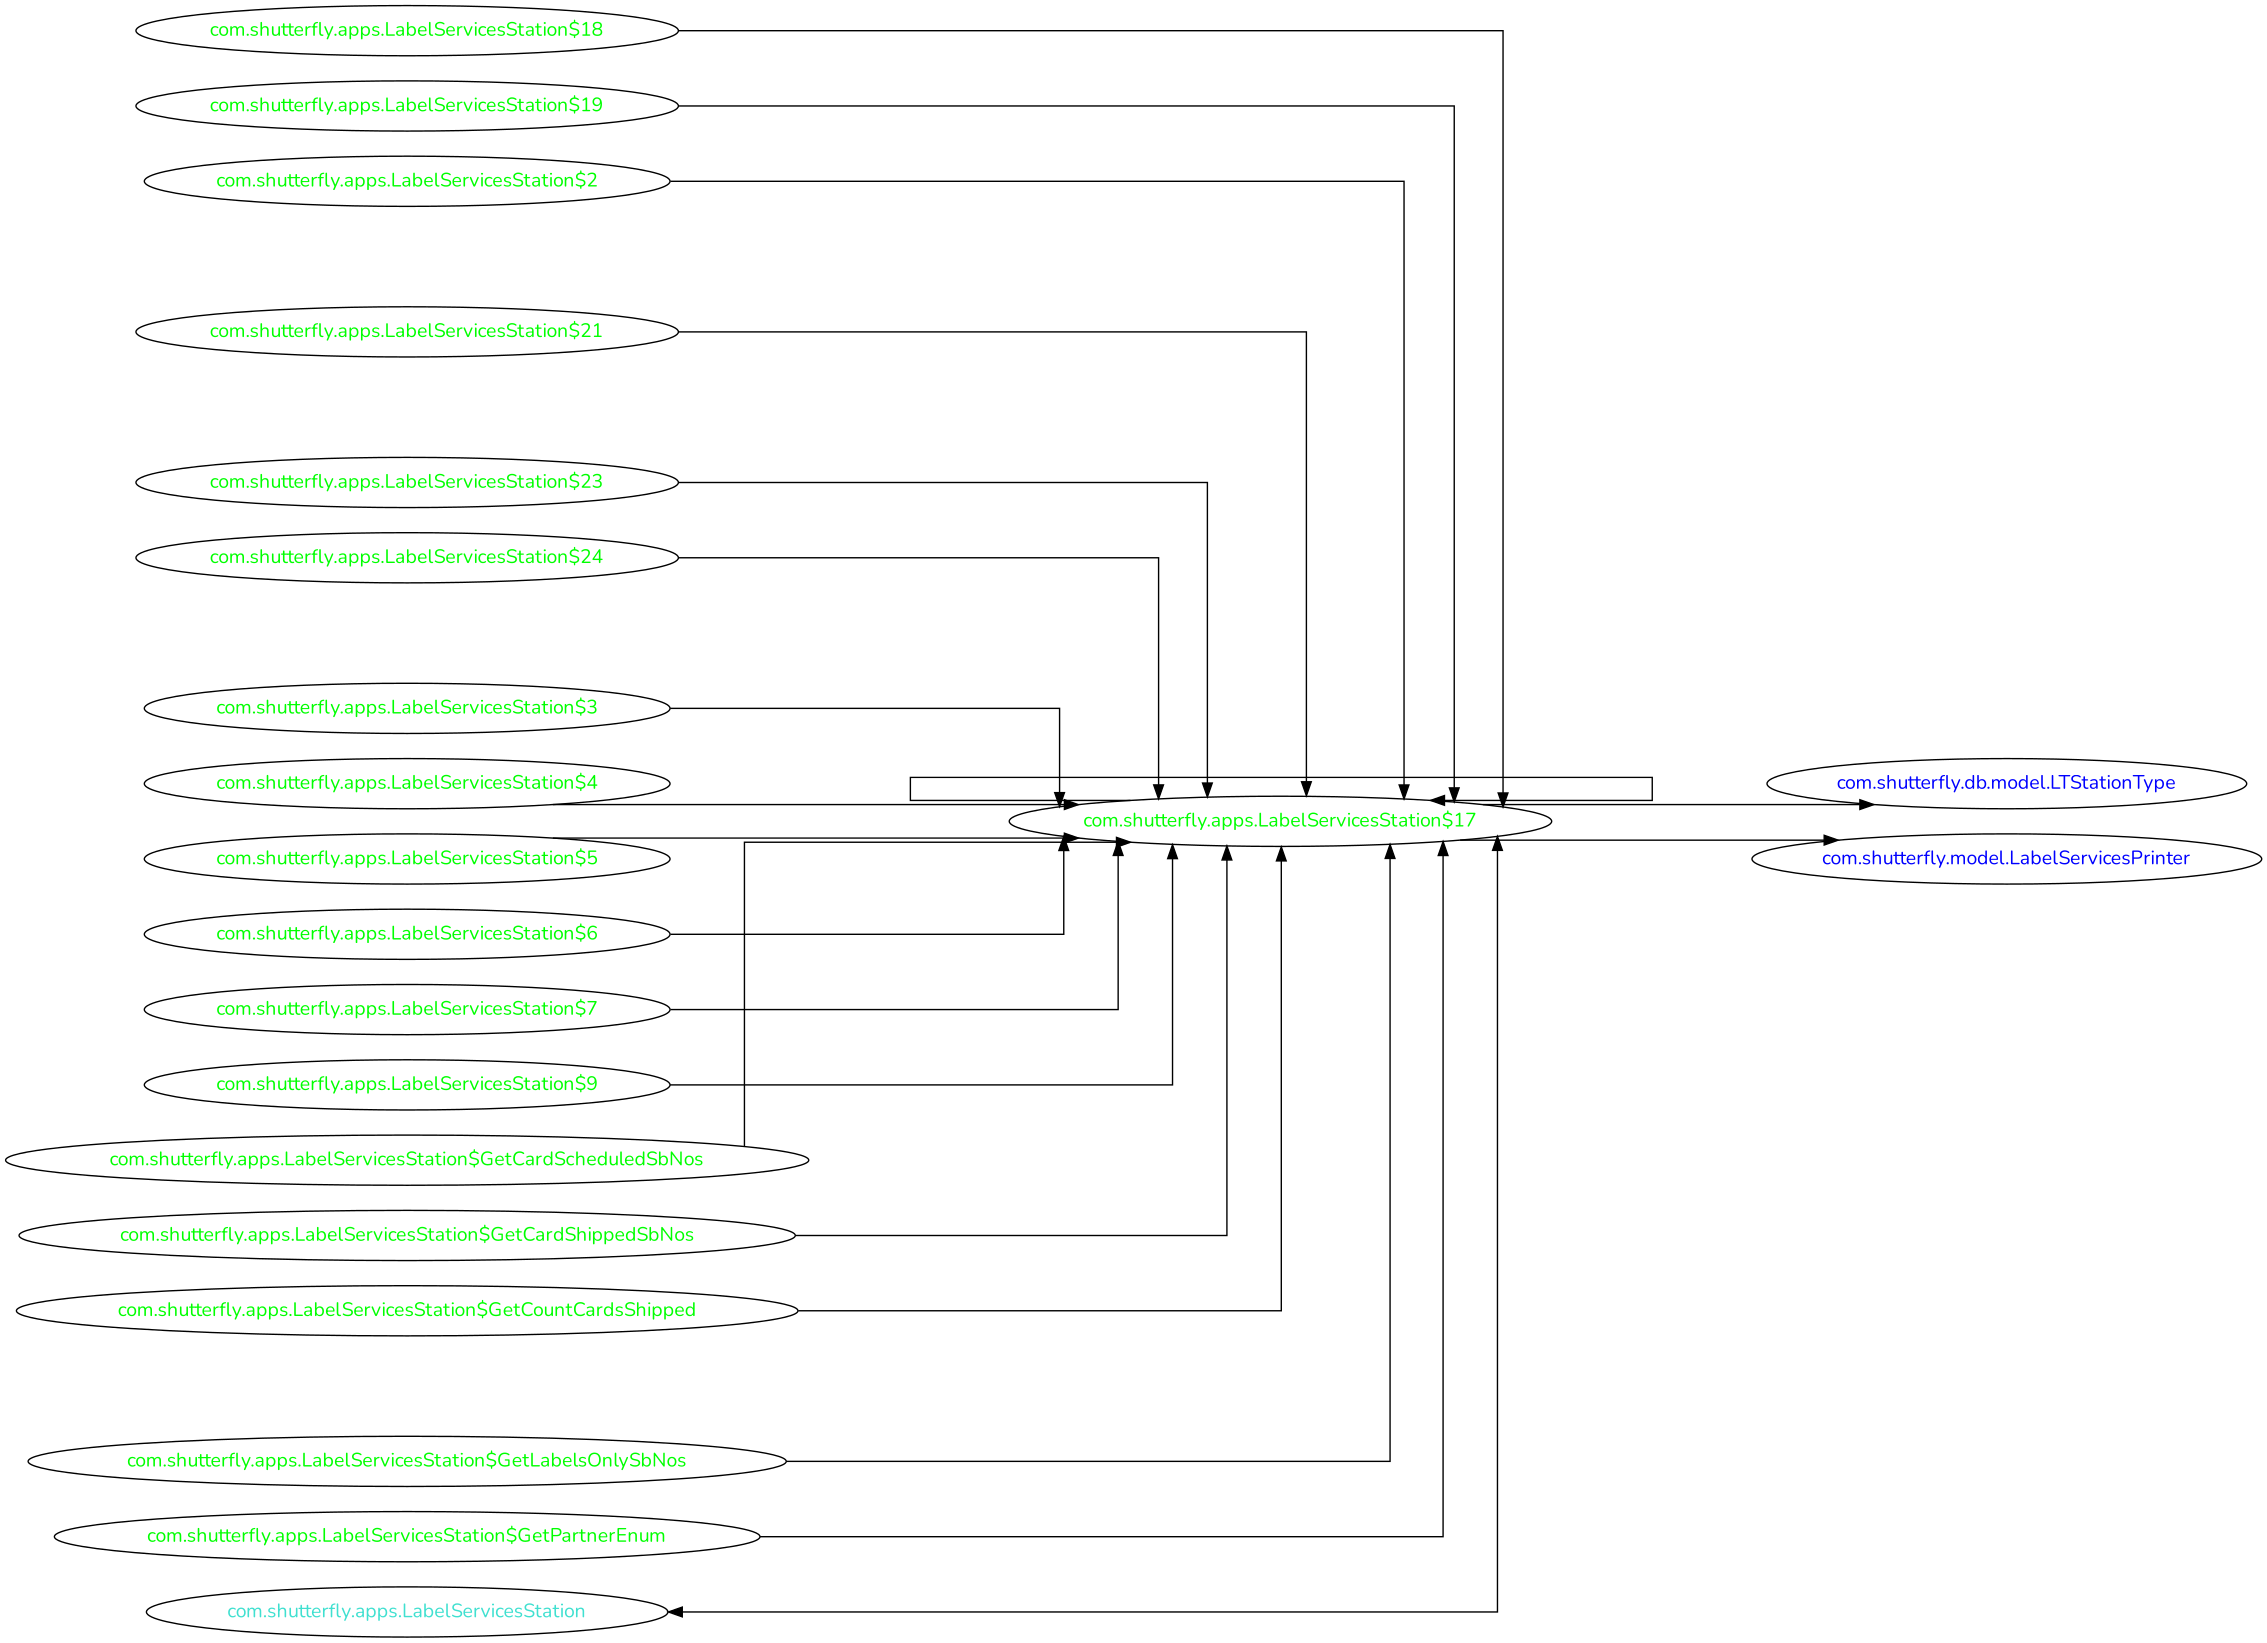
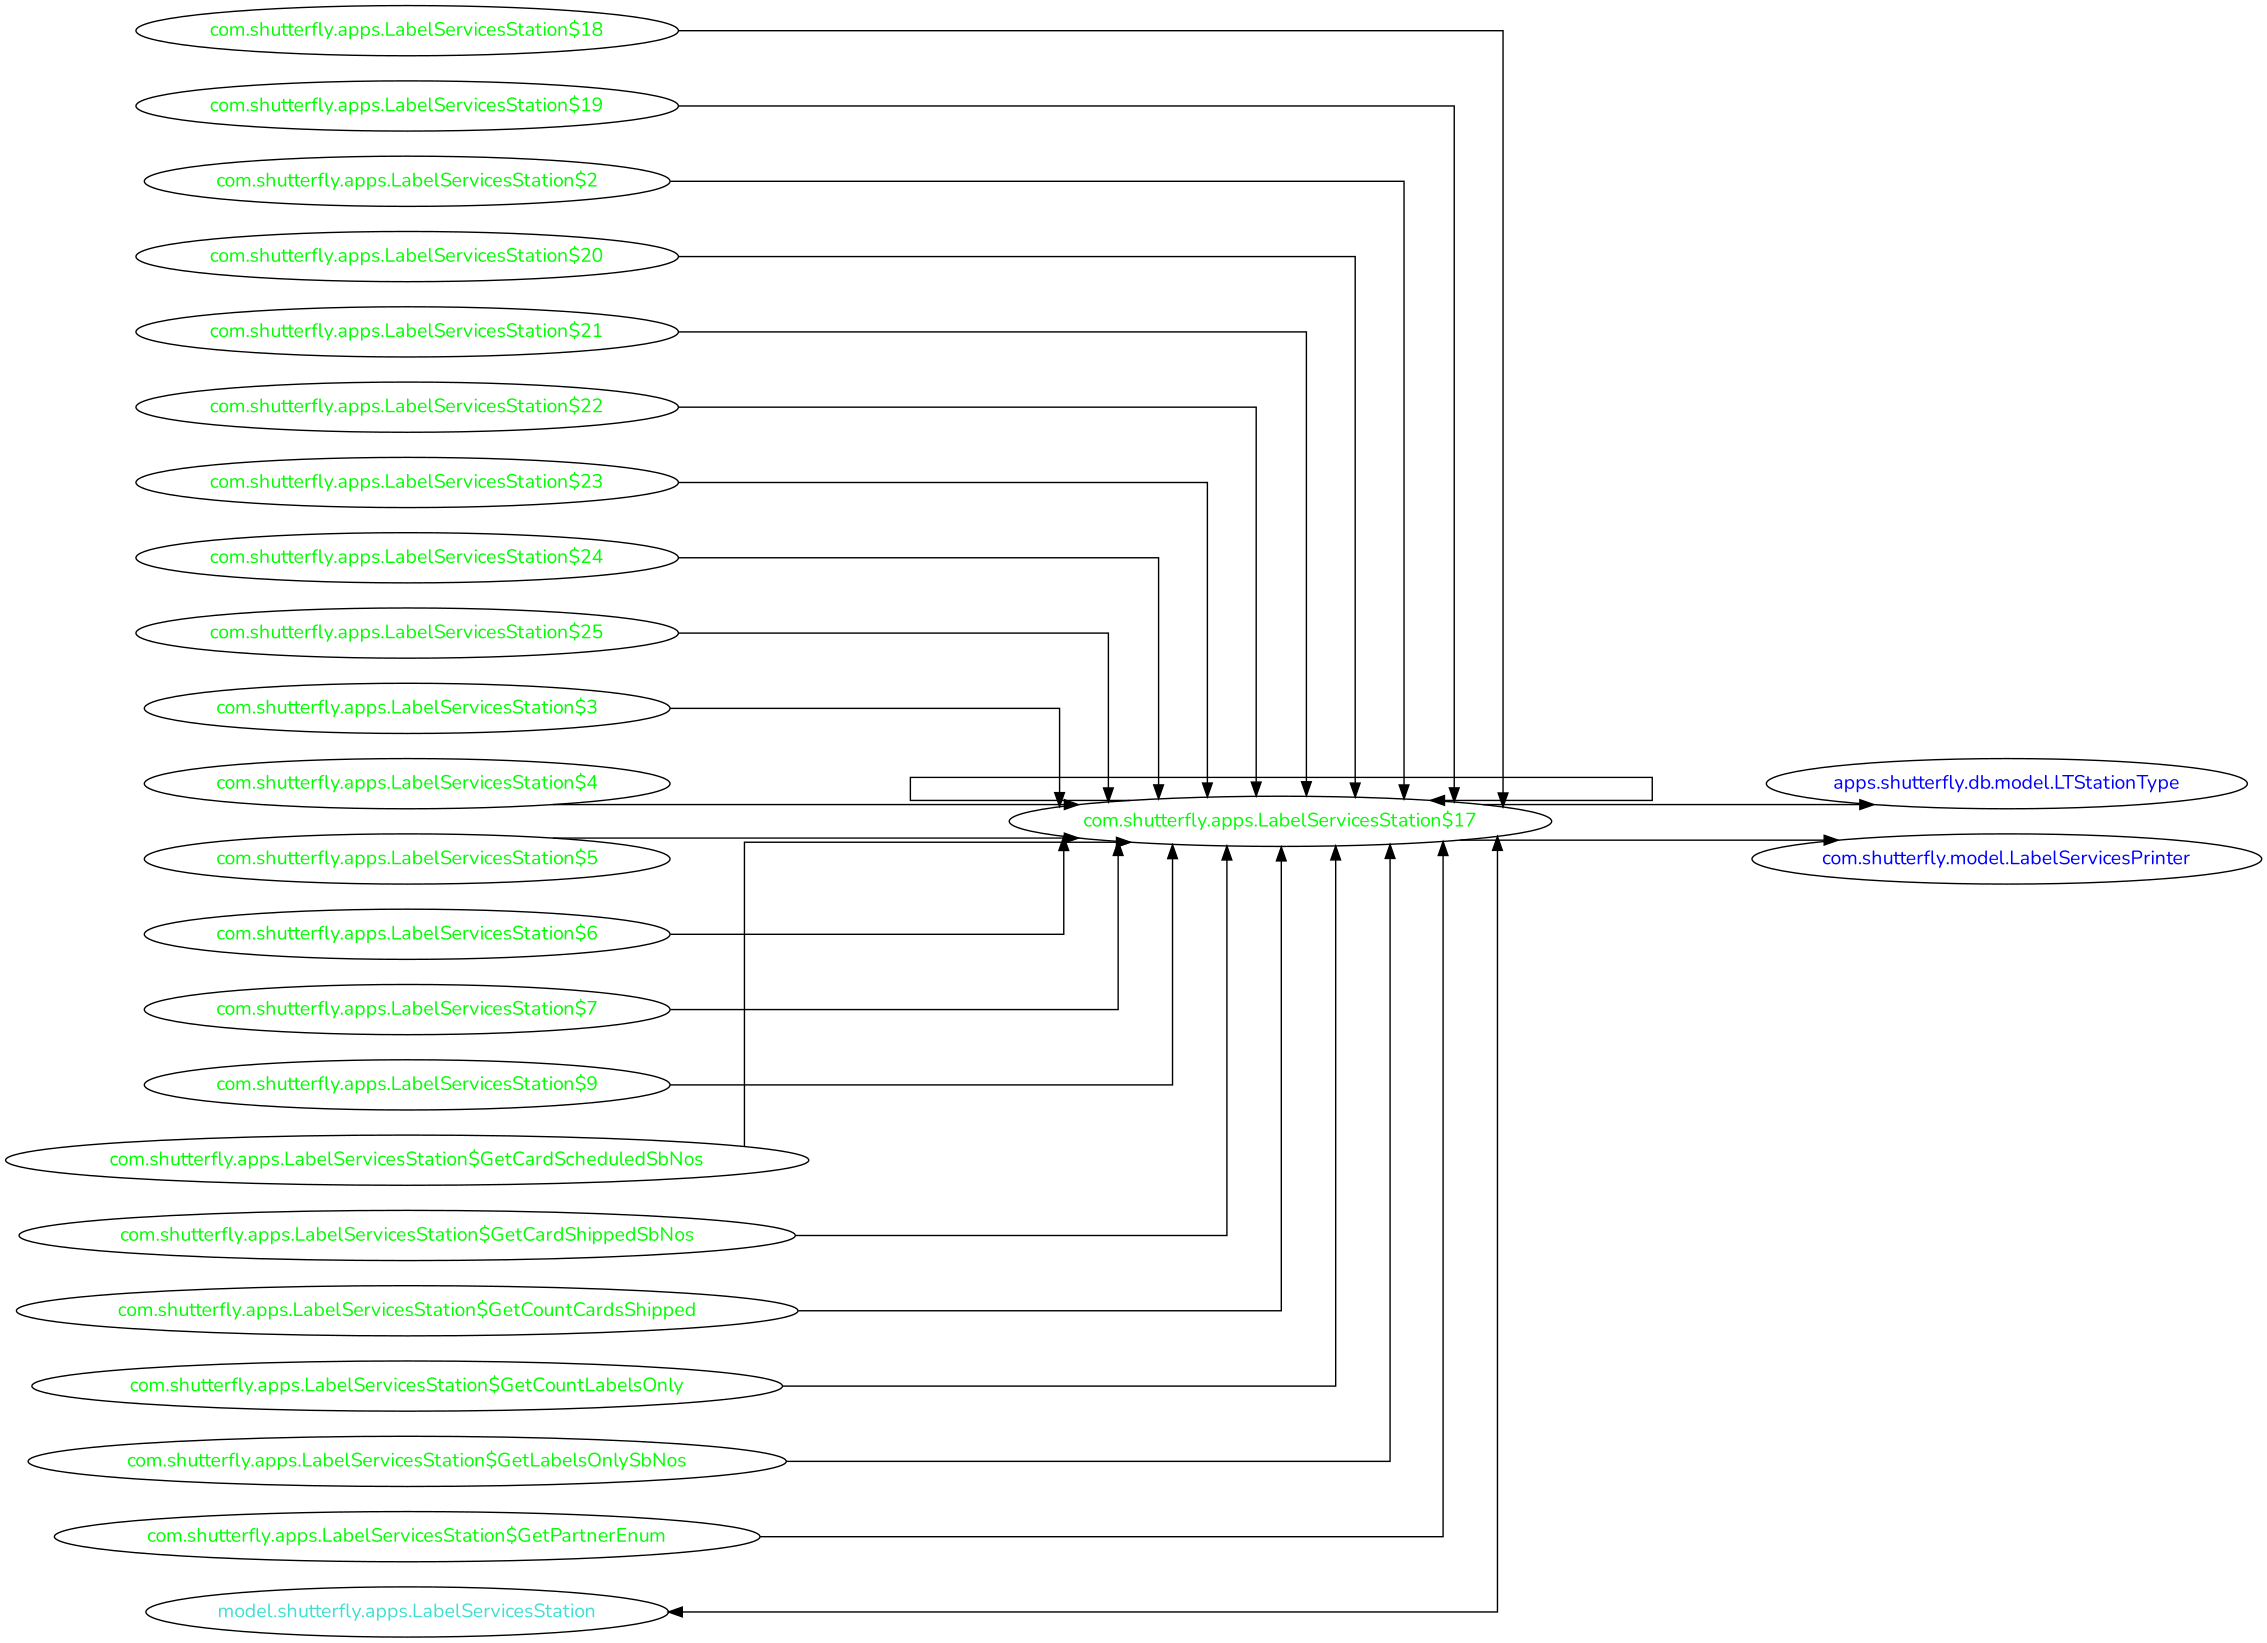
none -> (407, 257)
none -> (407, 407)
none -> (407, 633)
(2007, 784) -> (2007, 784)
none -> (407, 1386)
(407, 1612) -> (407, 1612)
